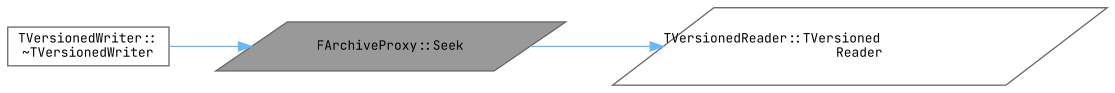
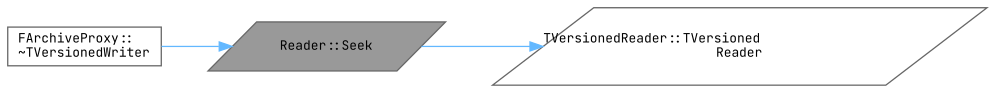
(88, 46) -> (85, 46)
(391, 46) -> (327, 46)
